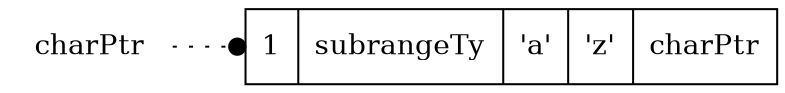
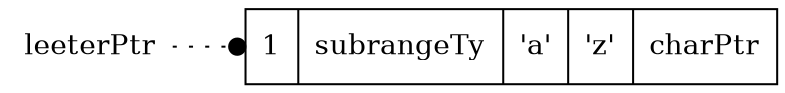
(90, 47) -> (90, 47)
